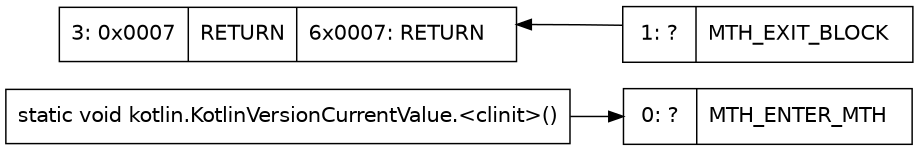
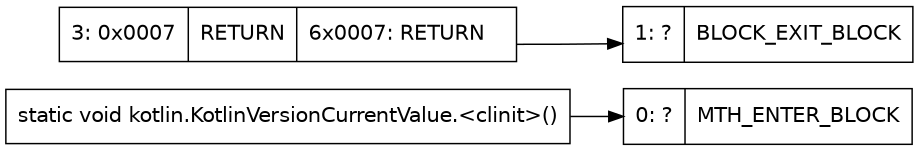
(577, 25) -> (562, 44)
(799, 34) -> (799, 34)
(798, 116) -> (799, 116)
